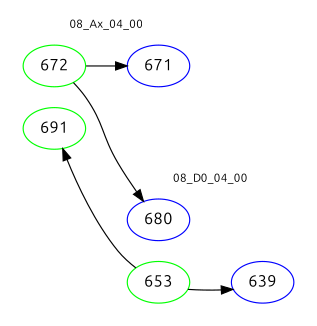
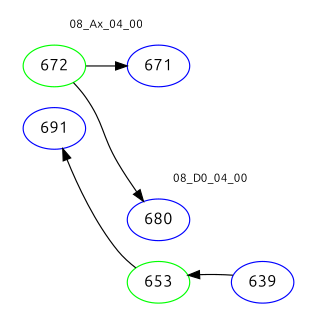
(54, 128) -> (54, 128)
(205, 290) -> (216, 275)
